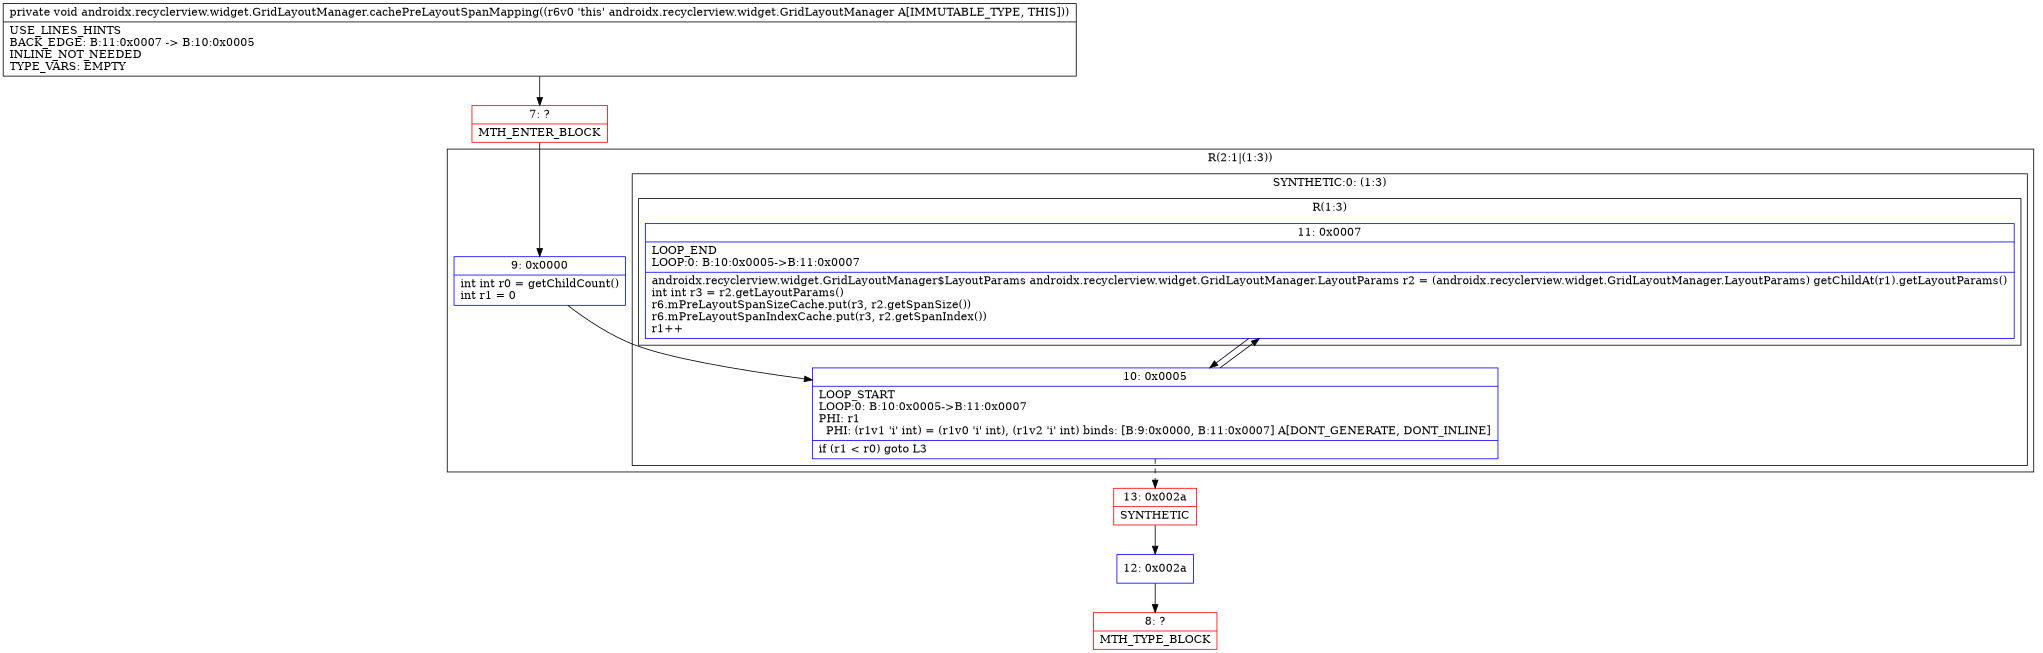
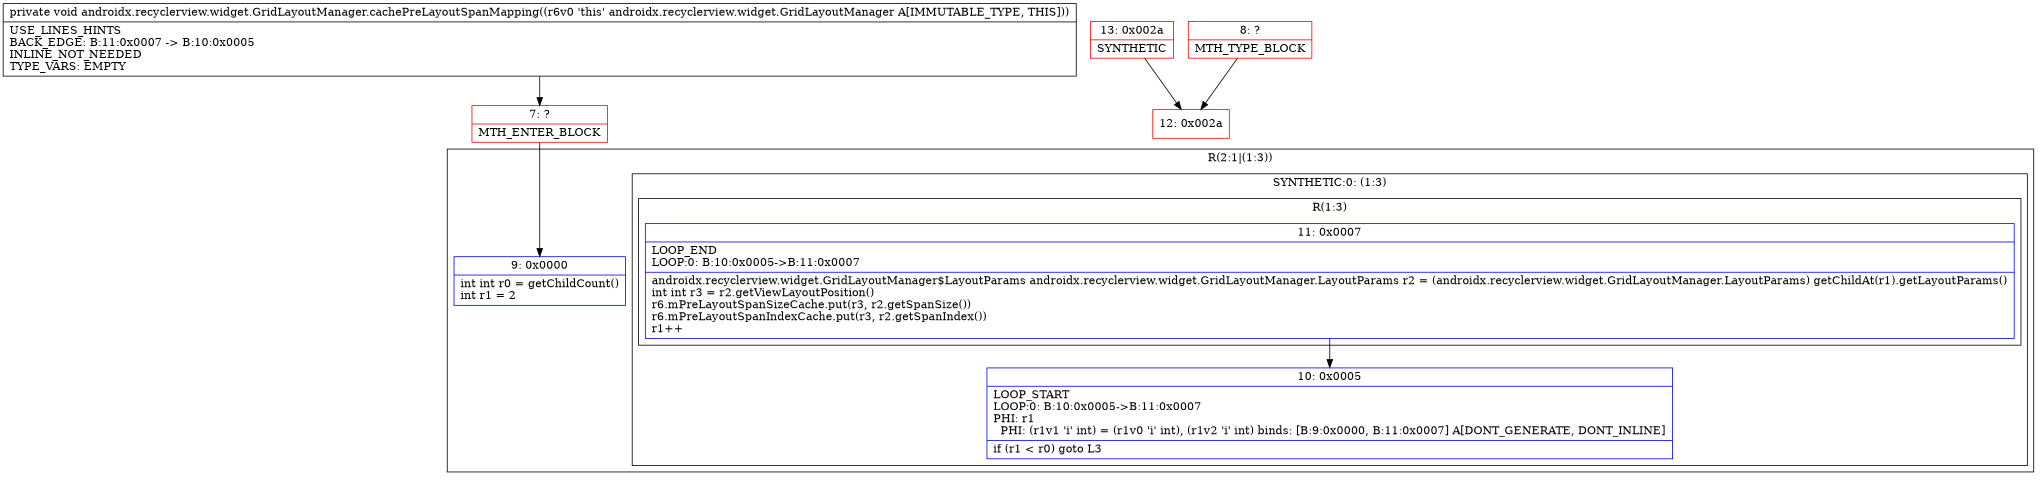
(748, 293) -> (763, 293)
(488, 296) -> (488, 296)
(1236, 356) -> none
(681, 358) -> none
(1155, 469) -> none
(1155, 569) -> (1191, 124)
(1155, 594) -> (1221, 81)
